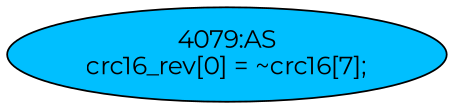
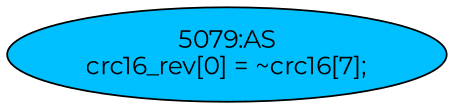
(227, 55) -> (227, 55)
